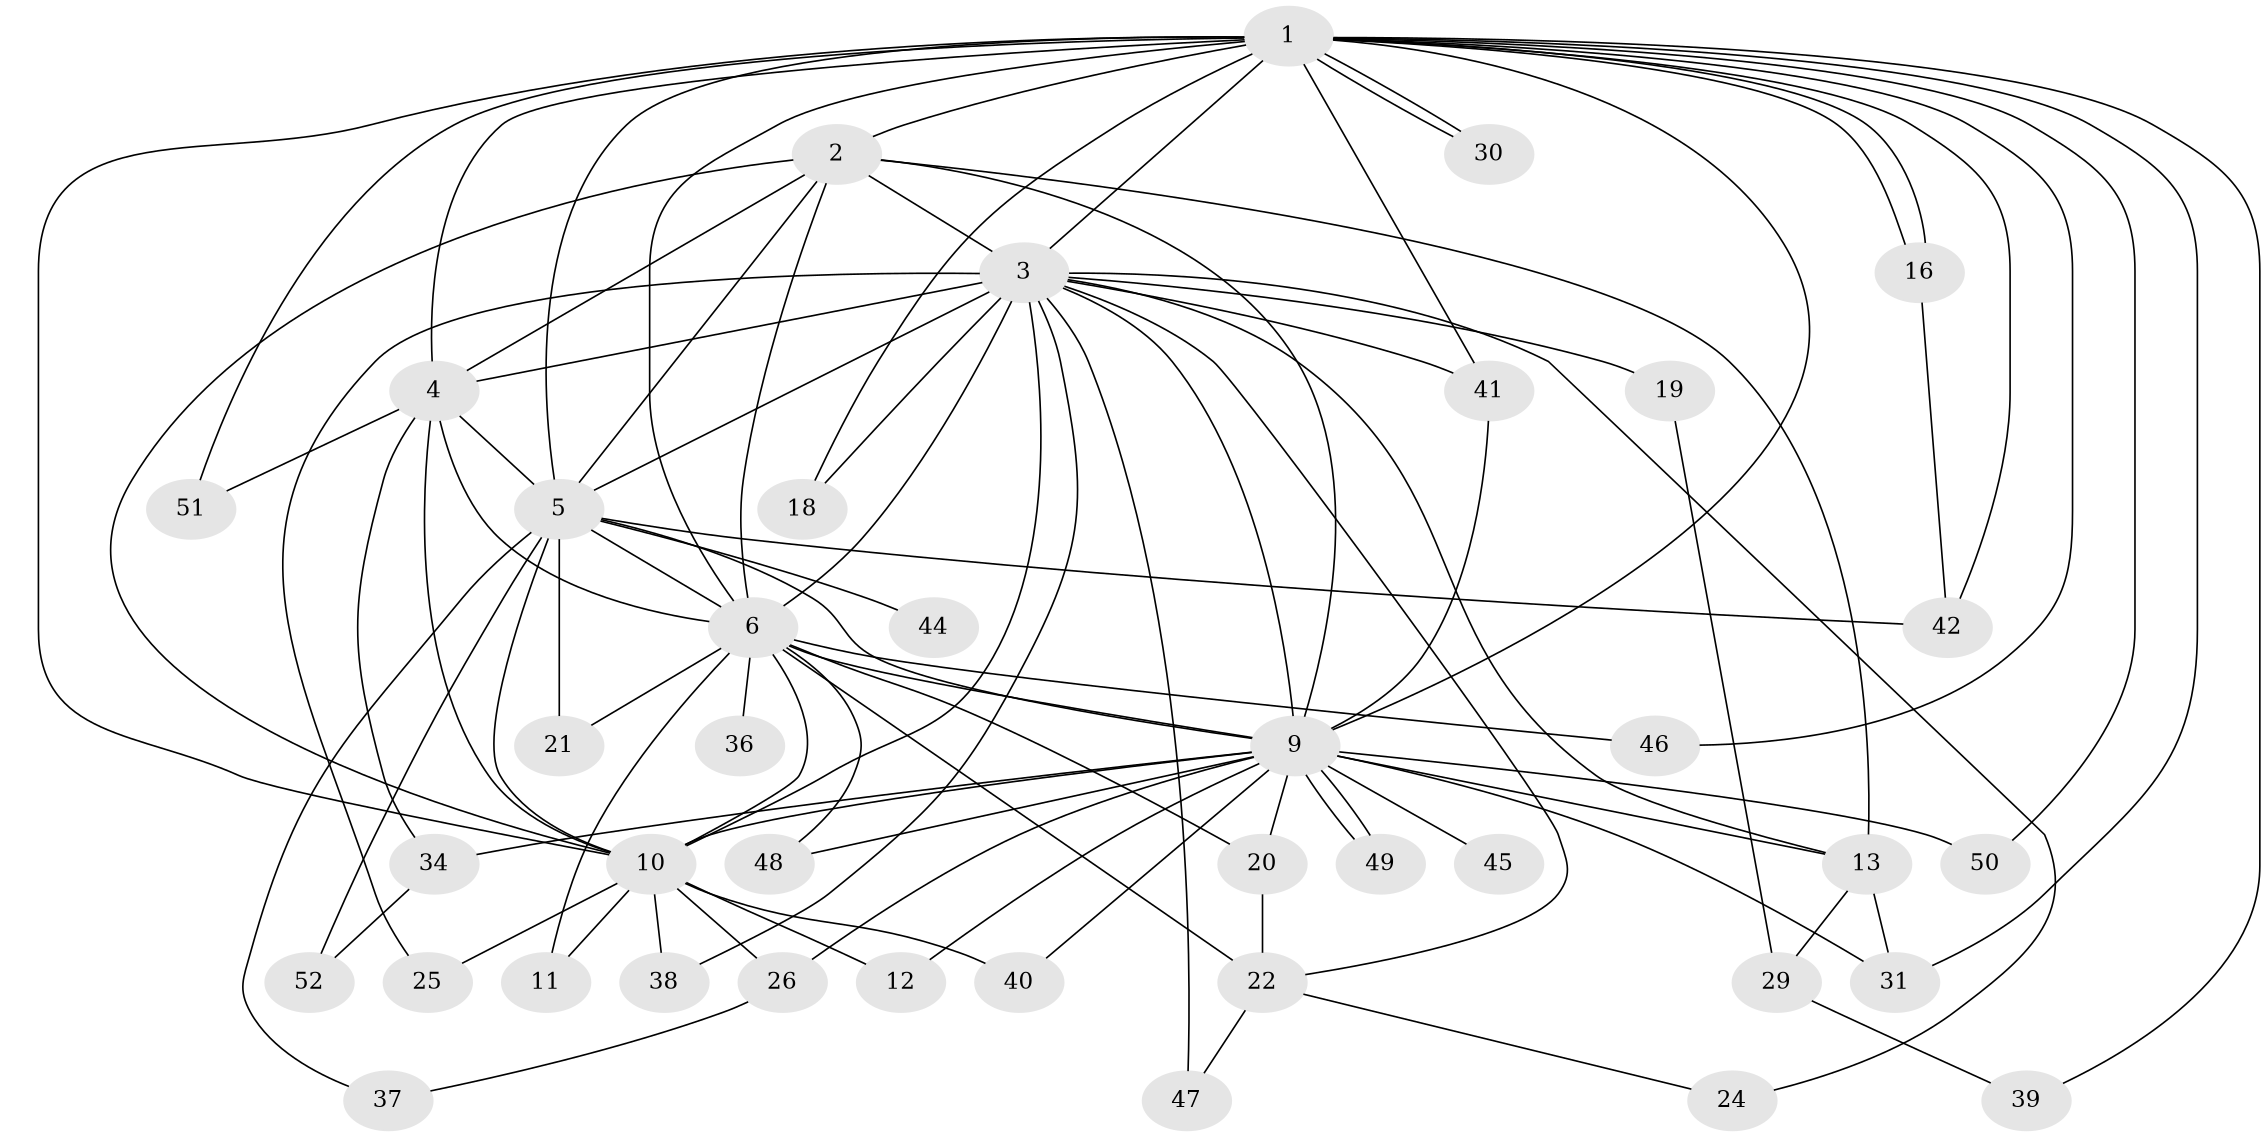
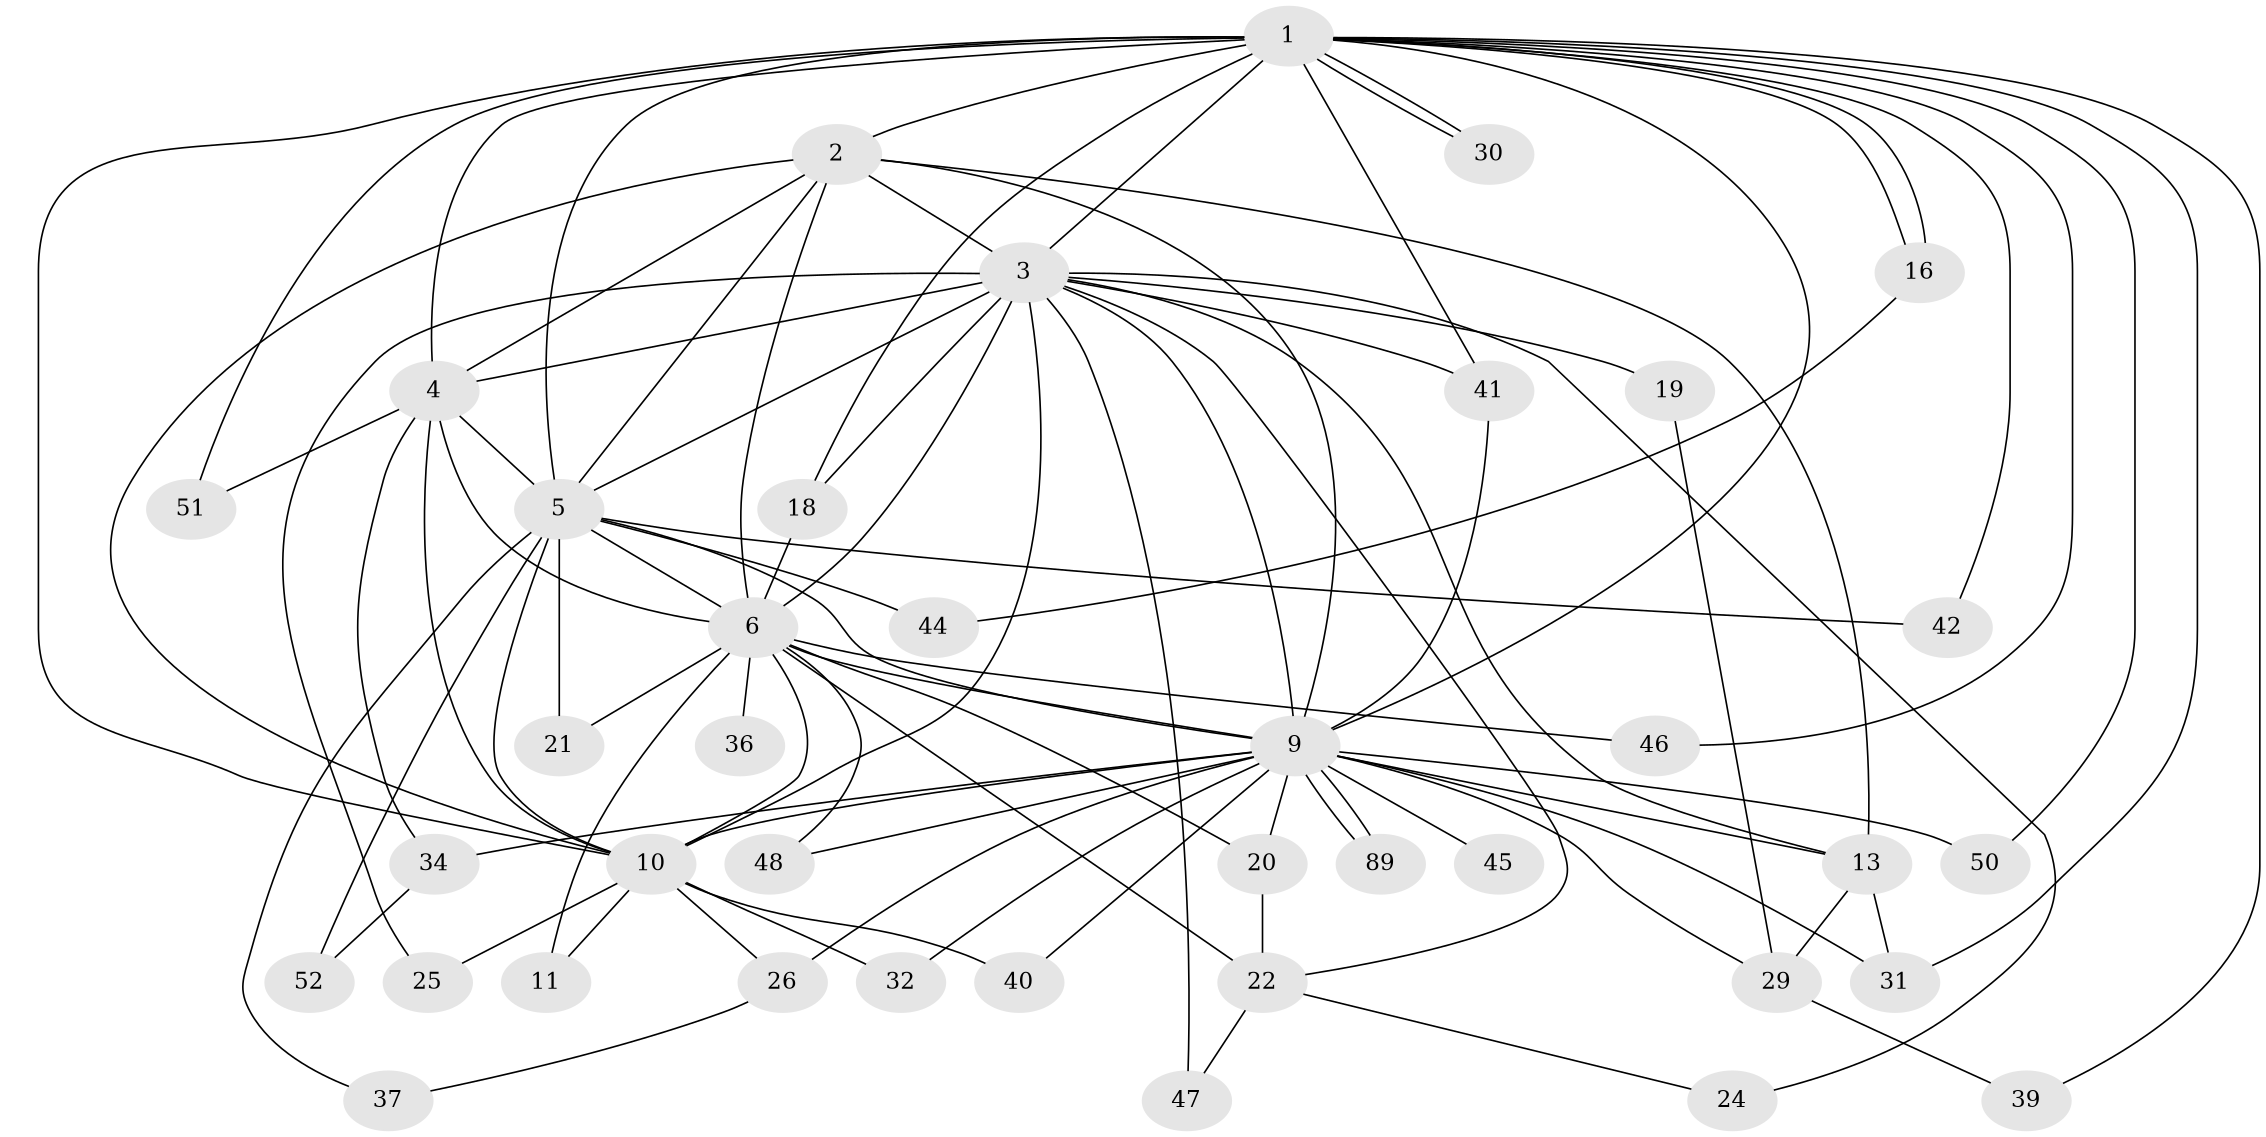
(742, 144) -> (782, 559)
(1934, 450) -> (1461, 521)
none -> (1534, 822)
(1381, 864) -> (1381, 864)
(664, 983) -> none
(901, 983) -> (901, 983)
